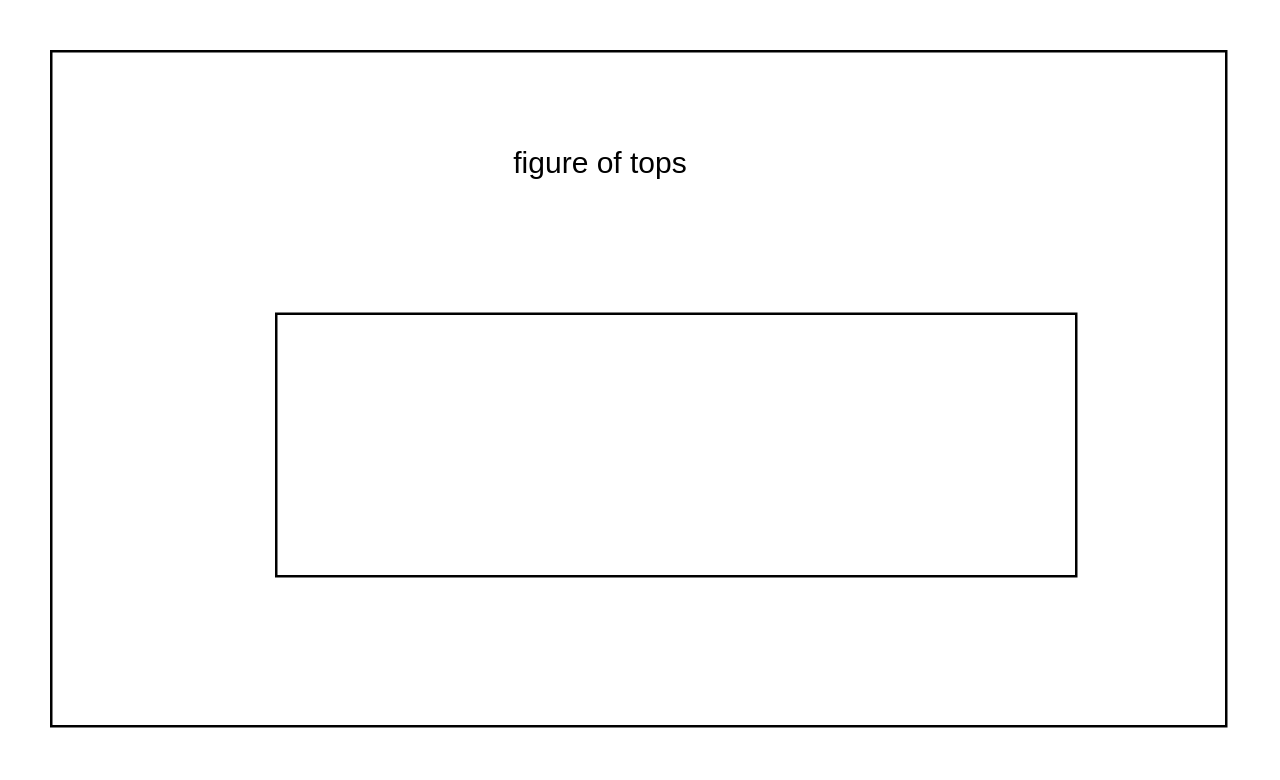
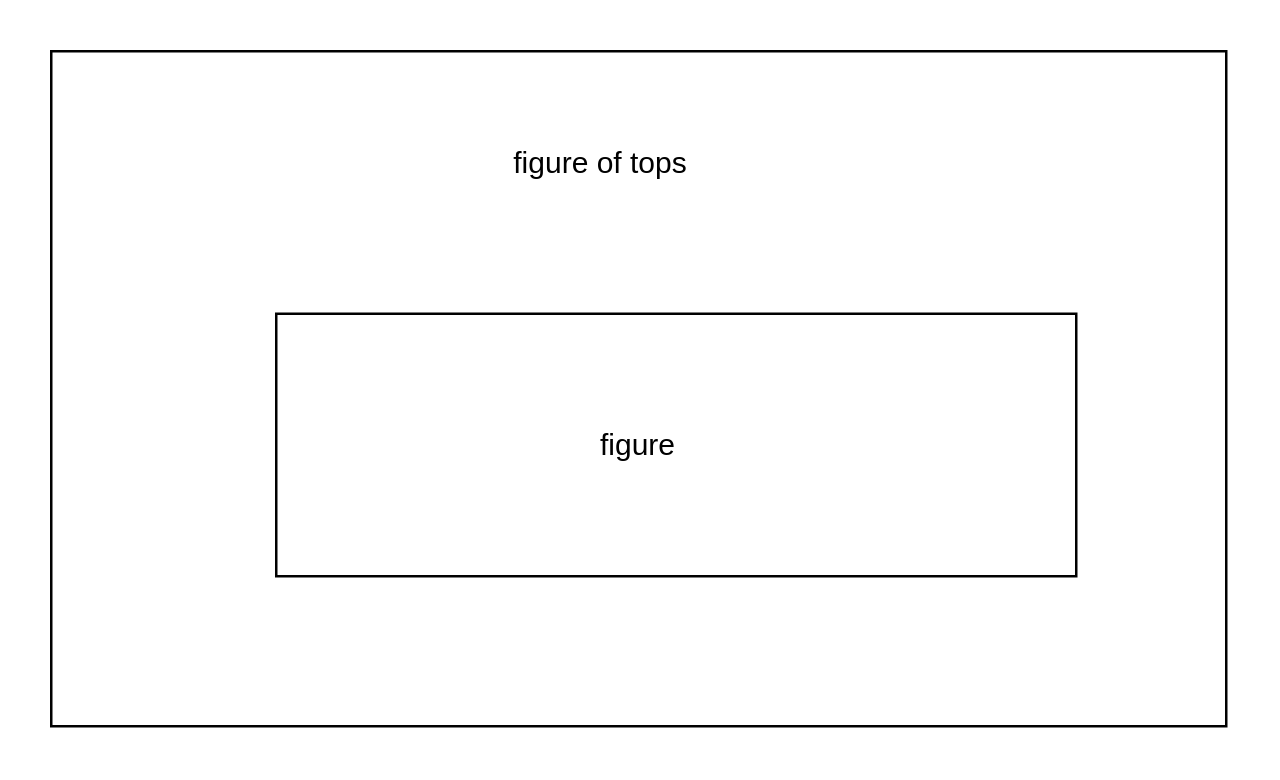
none -> (639, 445)
